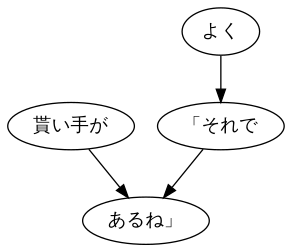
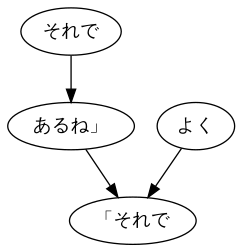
(71, 126) -> (71, 32)
(188, 168) -> (98, 168)
